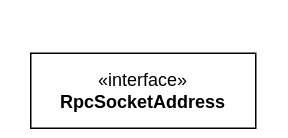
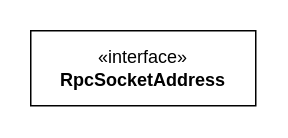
(143, 91) -> (143, 68)
